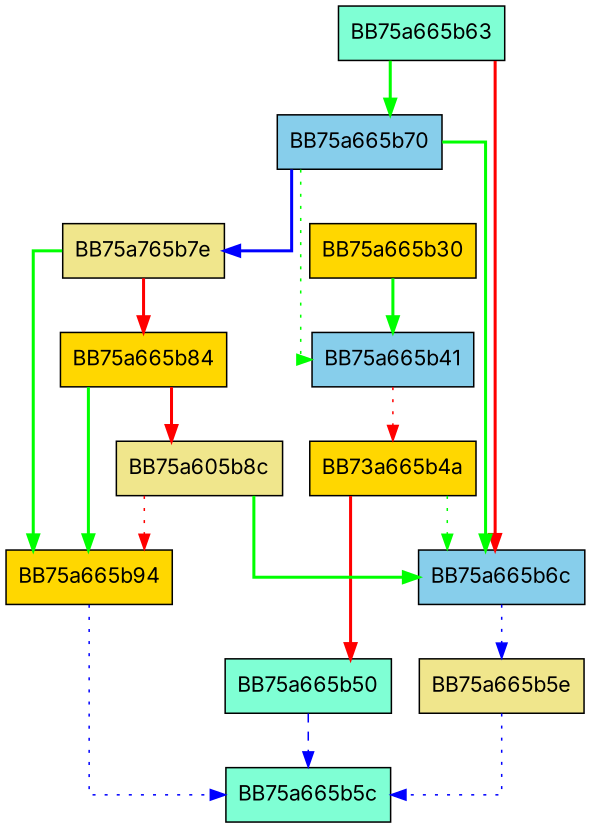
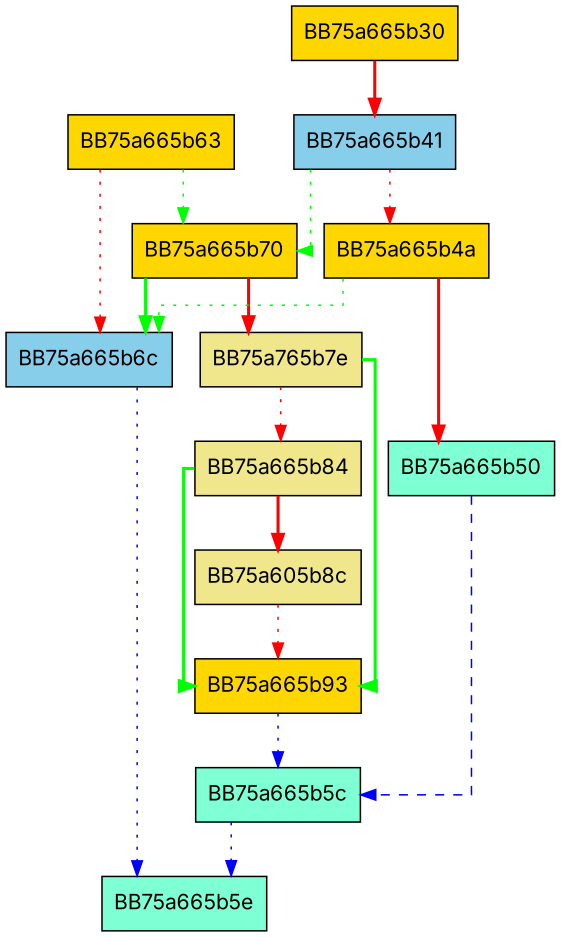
(422, 33) -> (151, 142)
(390, 80) -> (183, 189)
(360, 142) -> (215, 251)
(292, 236) -> (249, 296)
(301, 265) -> (311, 211)
(144, 298) -> (281, 406)
(393, 298) -> (375, 80)
(495, 298) -> (100, 243)
(144, 360) -> (278, 468)
(393, 468) -> (406, 251)
(89, 577) -> (278, 686)
(288, 577) -> none
(502, 686) -> (184, 904)
(494, 795) -> (231, 842)
